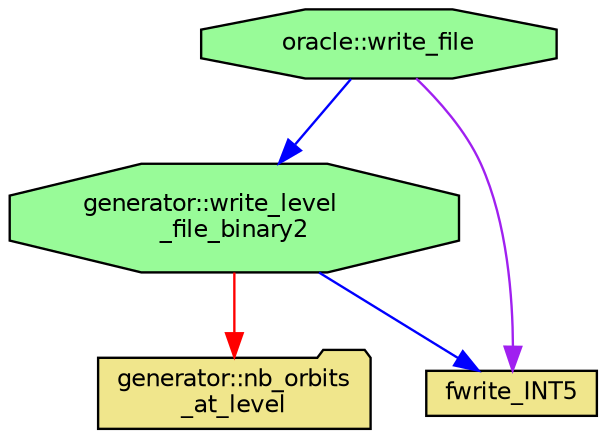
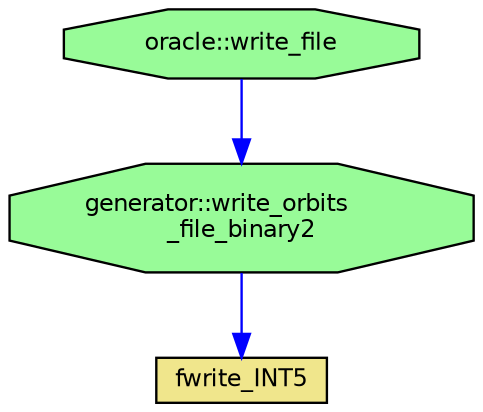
(494, 201) -> none
(234, 218) -> (242, 218)
(234, 393) -> none
